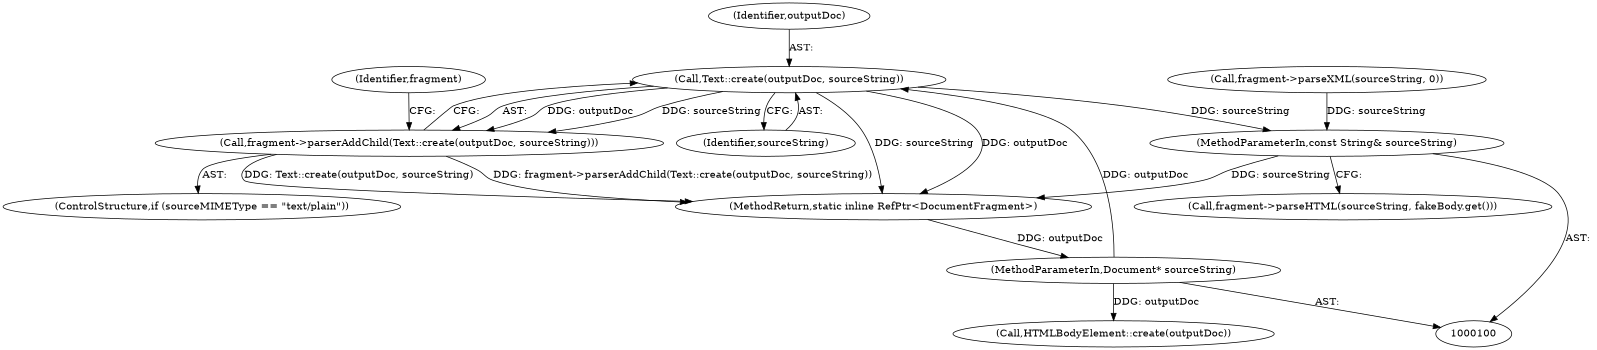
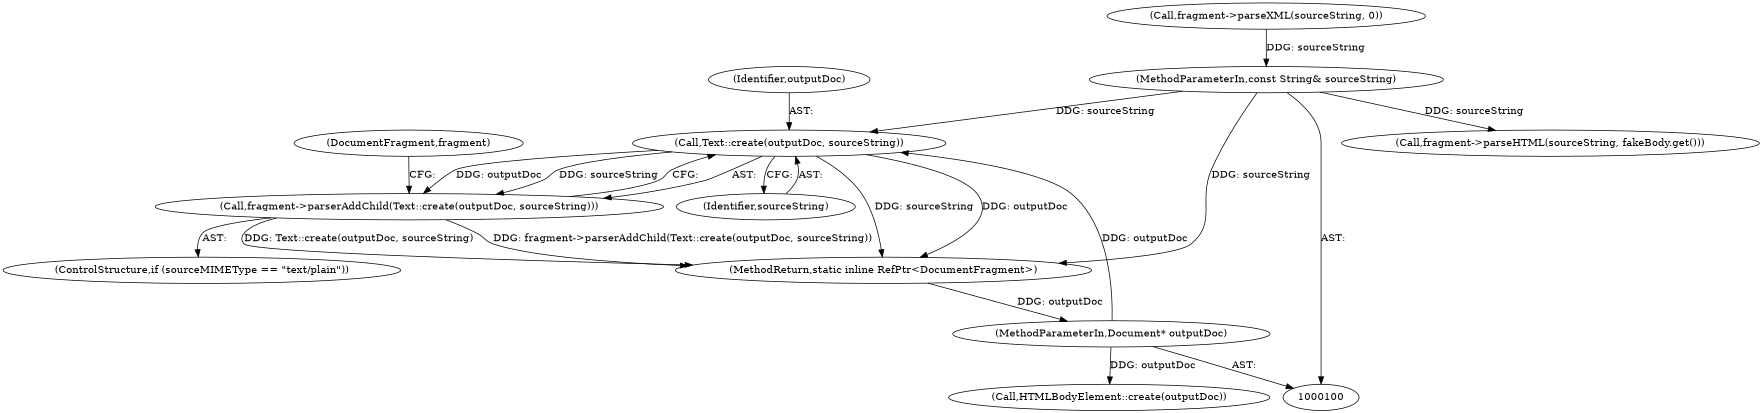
(409, 80) -> (409, 143)
(1091, 102) -> (1030, 111)
(1351, 175) -> (1474, 111)
(1114, 270) -> (1111, 334)
